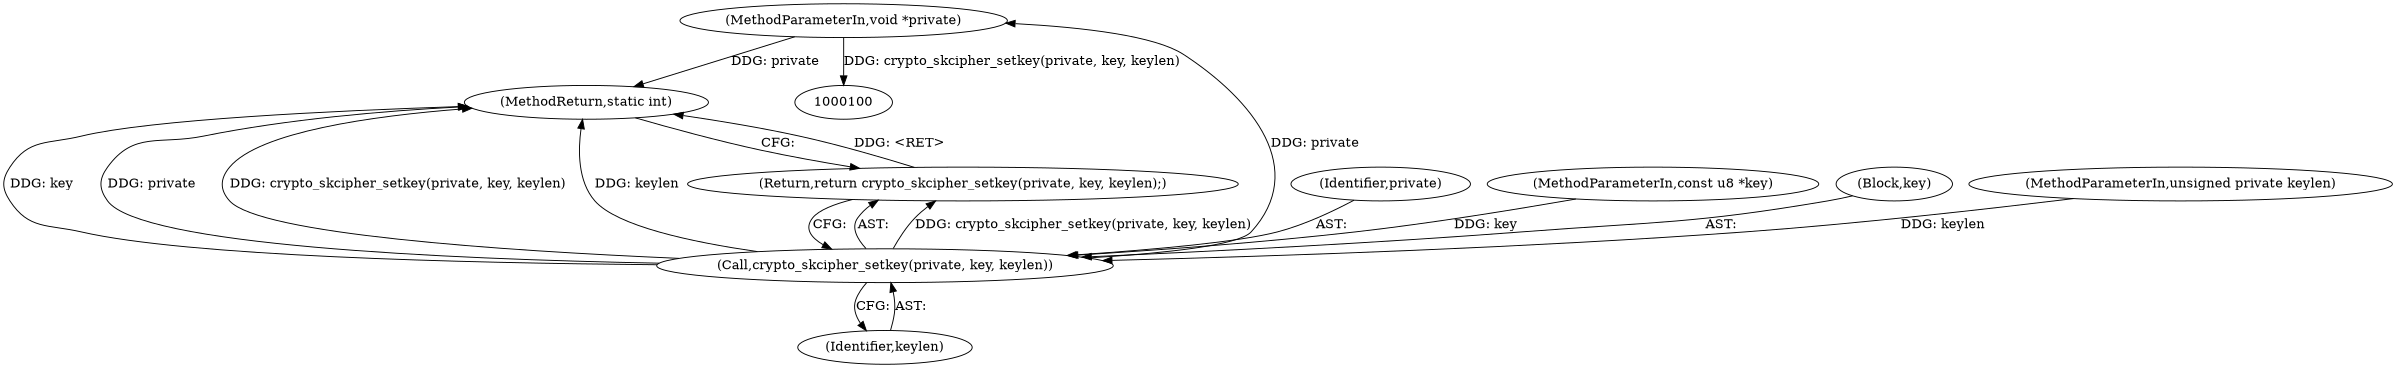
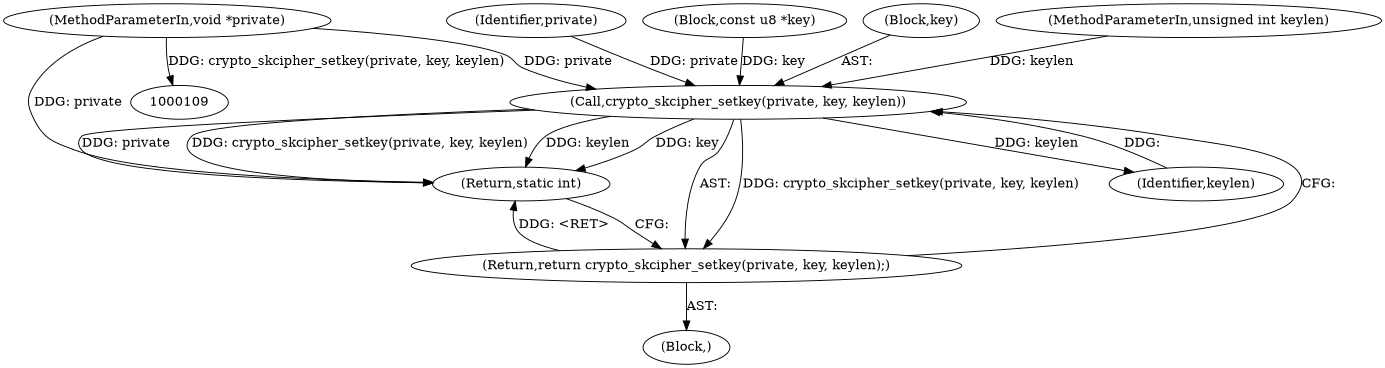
(586, 102) -> (521, 184)
(844, 102) -> (179, 102)
(1260, 128) -> (454, 43)
(1653, 184) -> (745, 21)
(2181, 184) -> (1189, 21)
(1334, 225) -> (694, 61)
(875, 307) -> (1037, 143)
(913, 307) -> (1144, 143)
none -> (686, 347)
